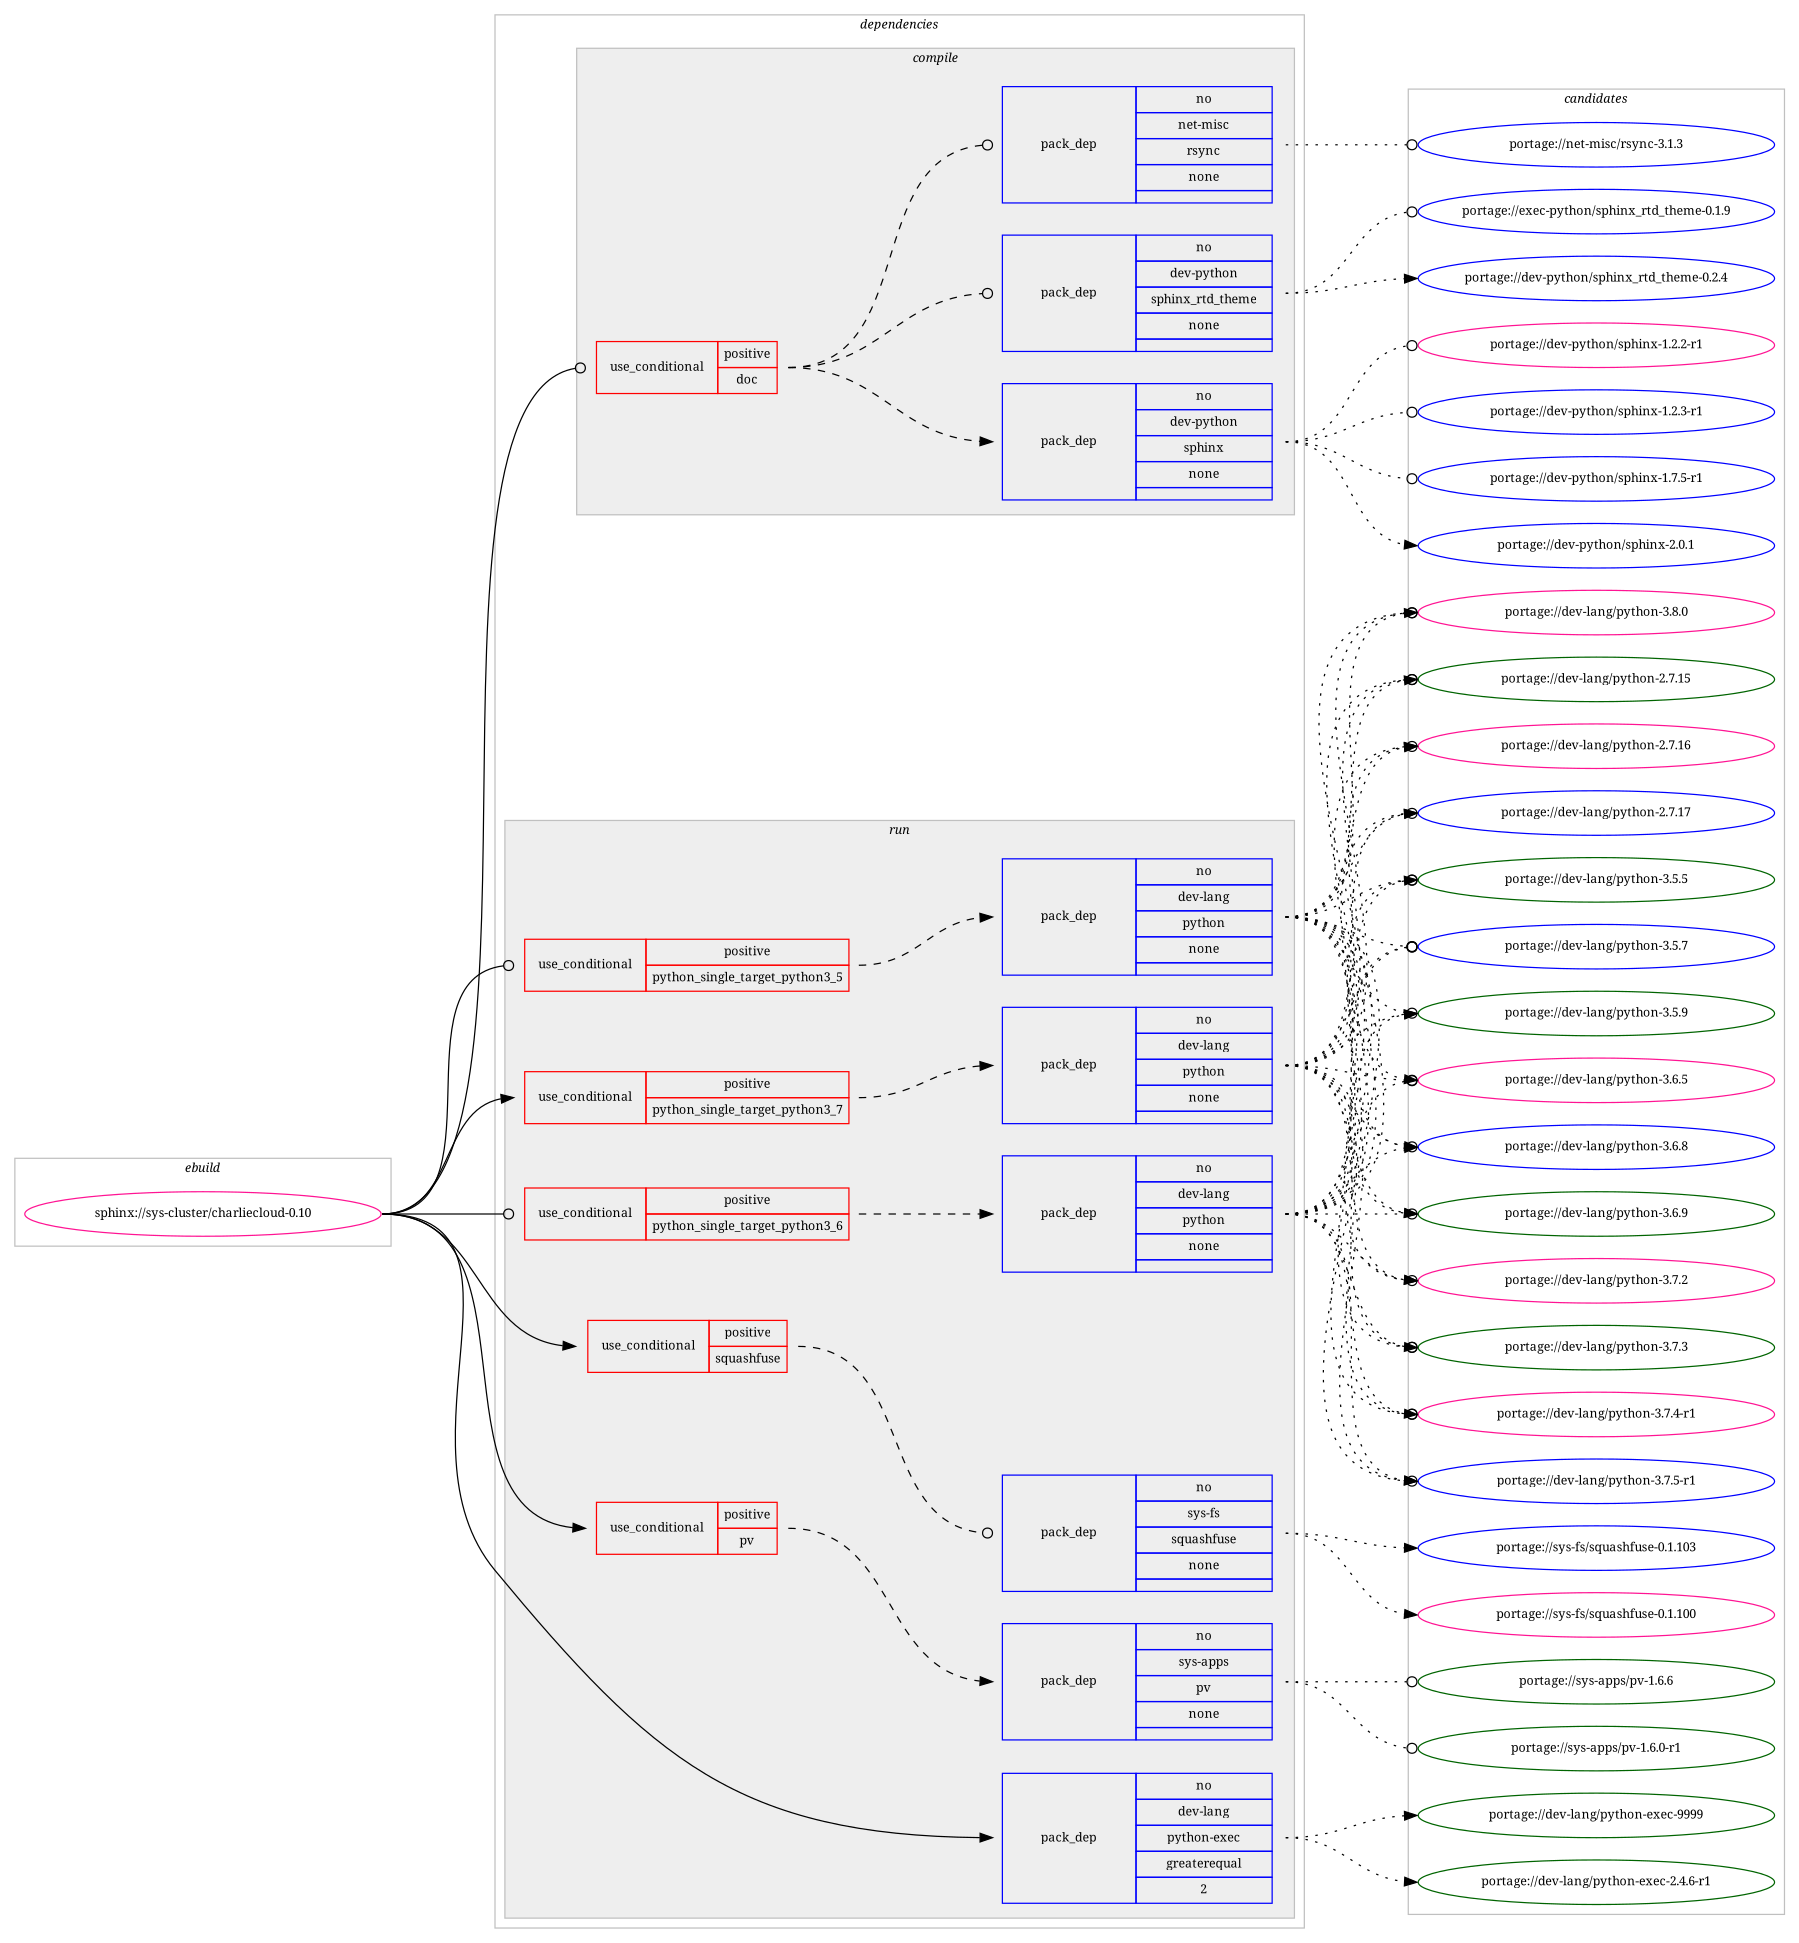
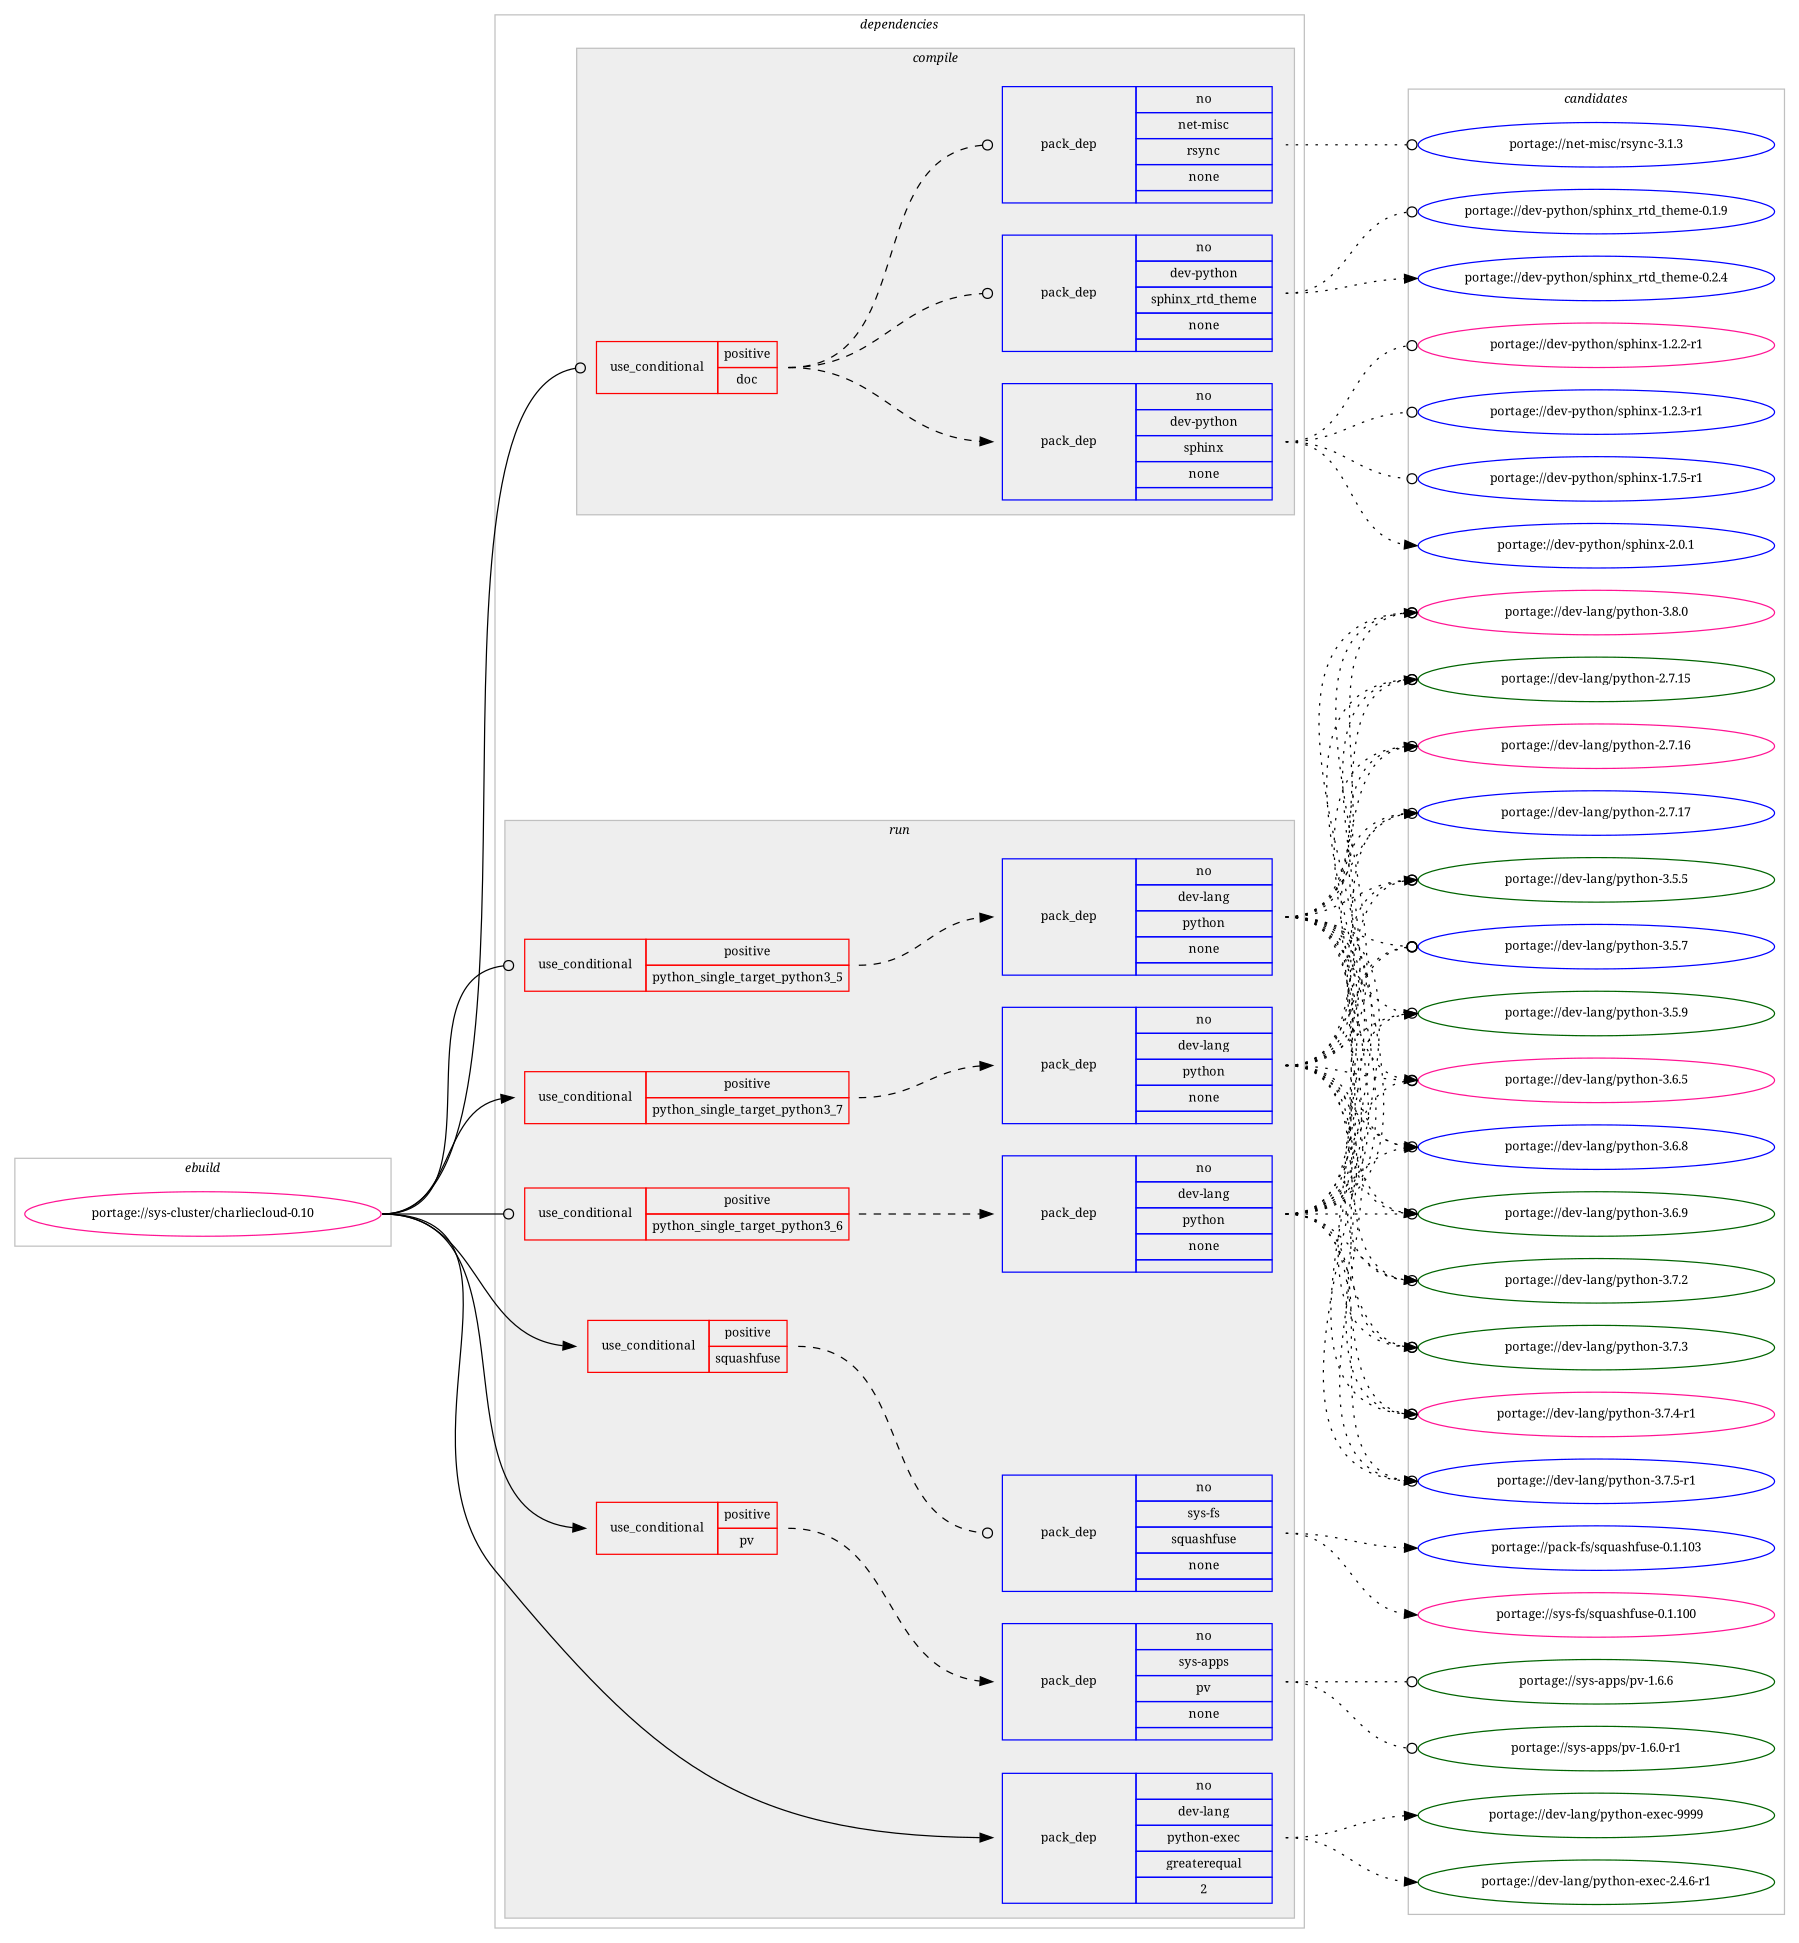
(1596, 212) -> (1596, 212)
(203, 1214) -> (203, 1214)
(1596, 1281) -> (1596, 1281)
(1596, 1548) -> (1596, 1548)
